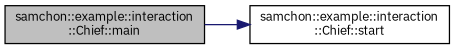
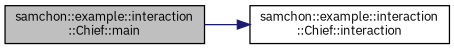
(350, 25) -> (350, 25)
